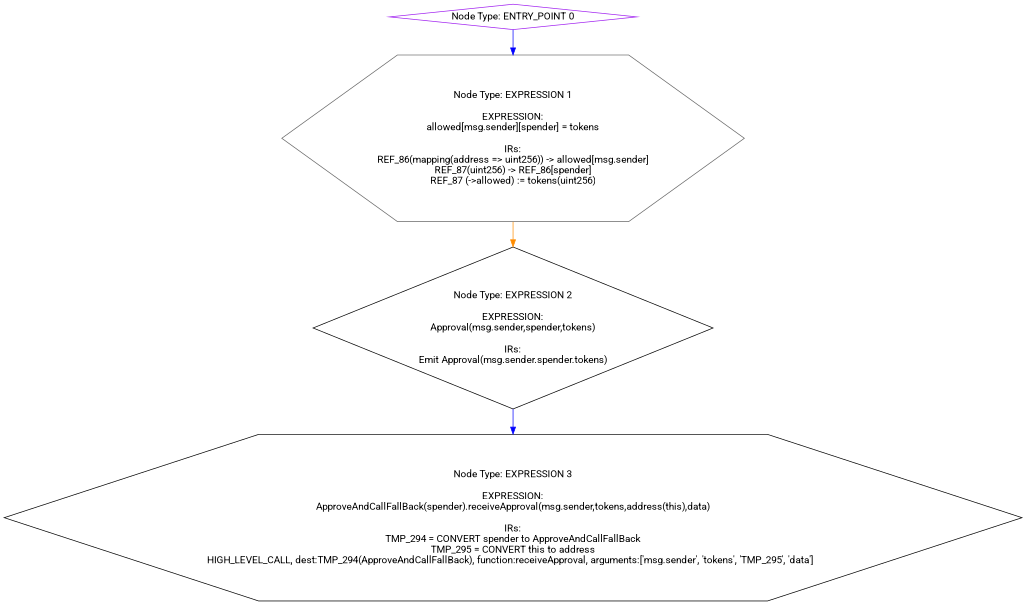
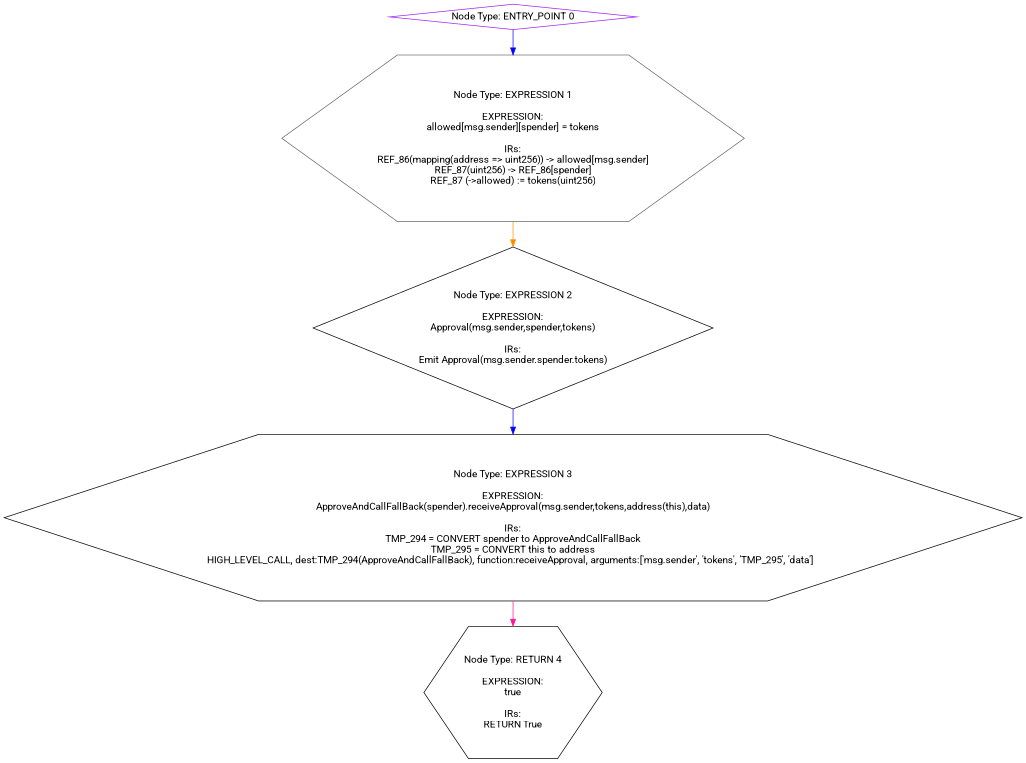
none -> (513, 693)
